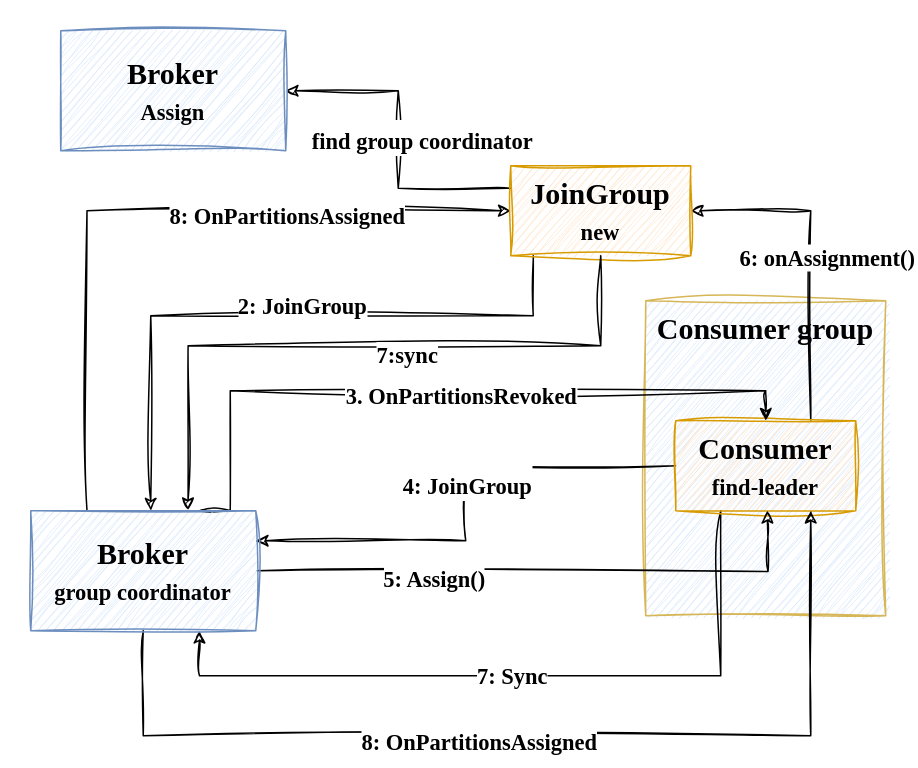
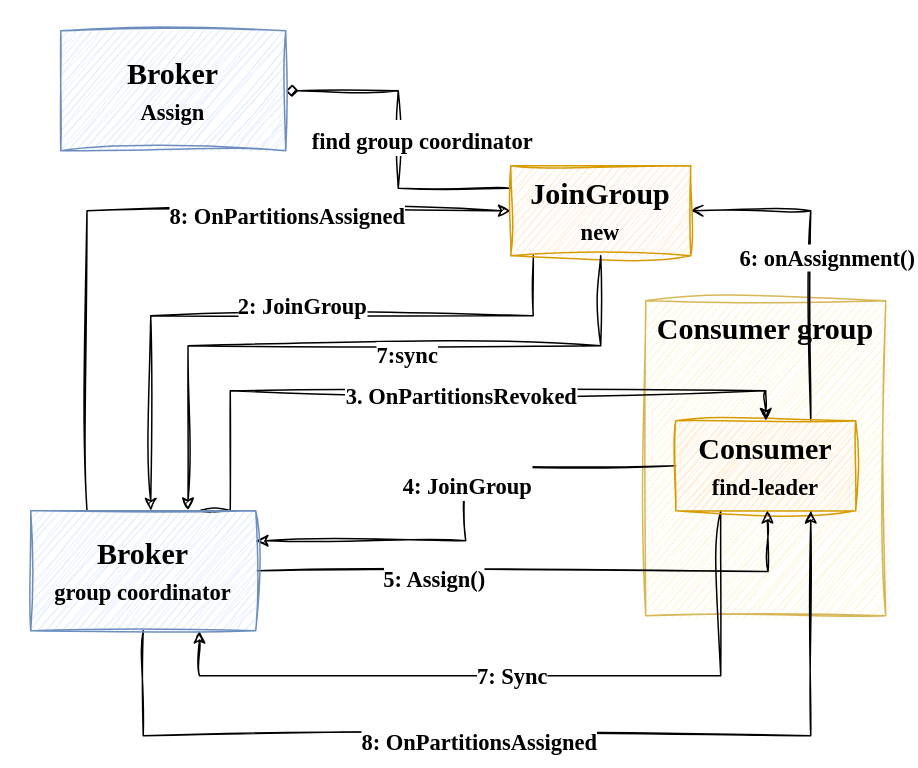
(297, 91) -> (298, 91)
(702, 211) -> (699, 211)
(766, 329) -> (766, 329)
